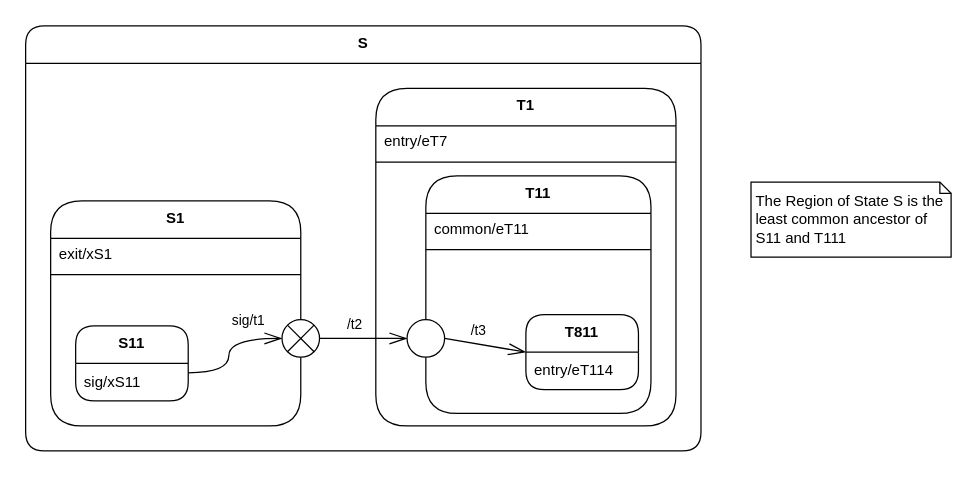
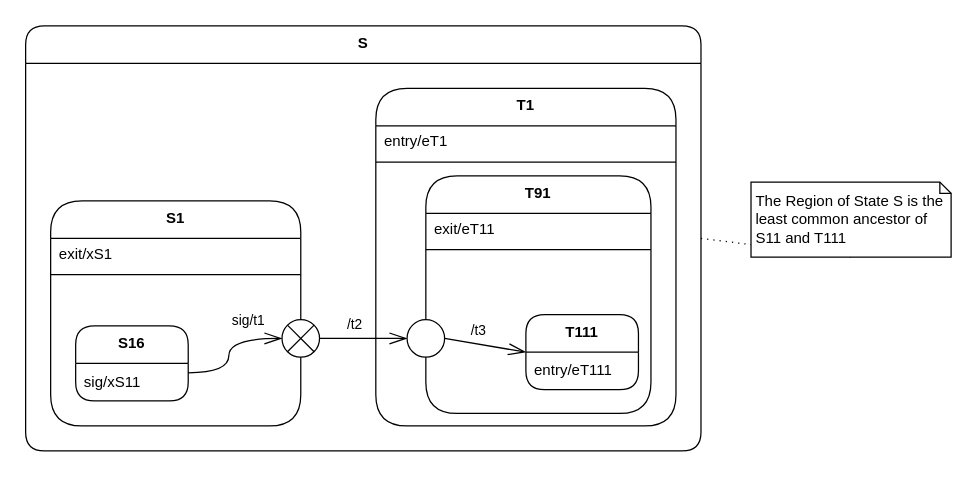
(422, 142) -> (422, 142)
(538, 193) -> (538, 193)
(481, 229) -> (470, 229)
none -> (730, 242)
(582, 332) -> (582, 332)
(132, 343) -> (132, 343)
(581, 371) -> (581, 371)
